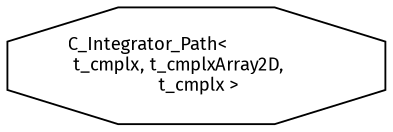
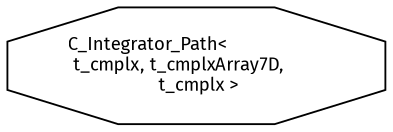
(196, 66) -> (196, 66)
